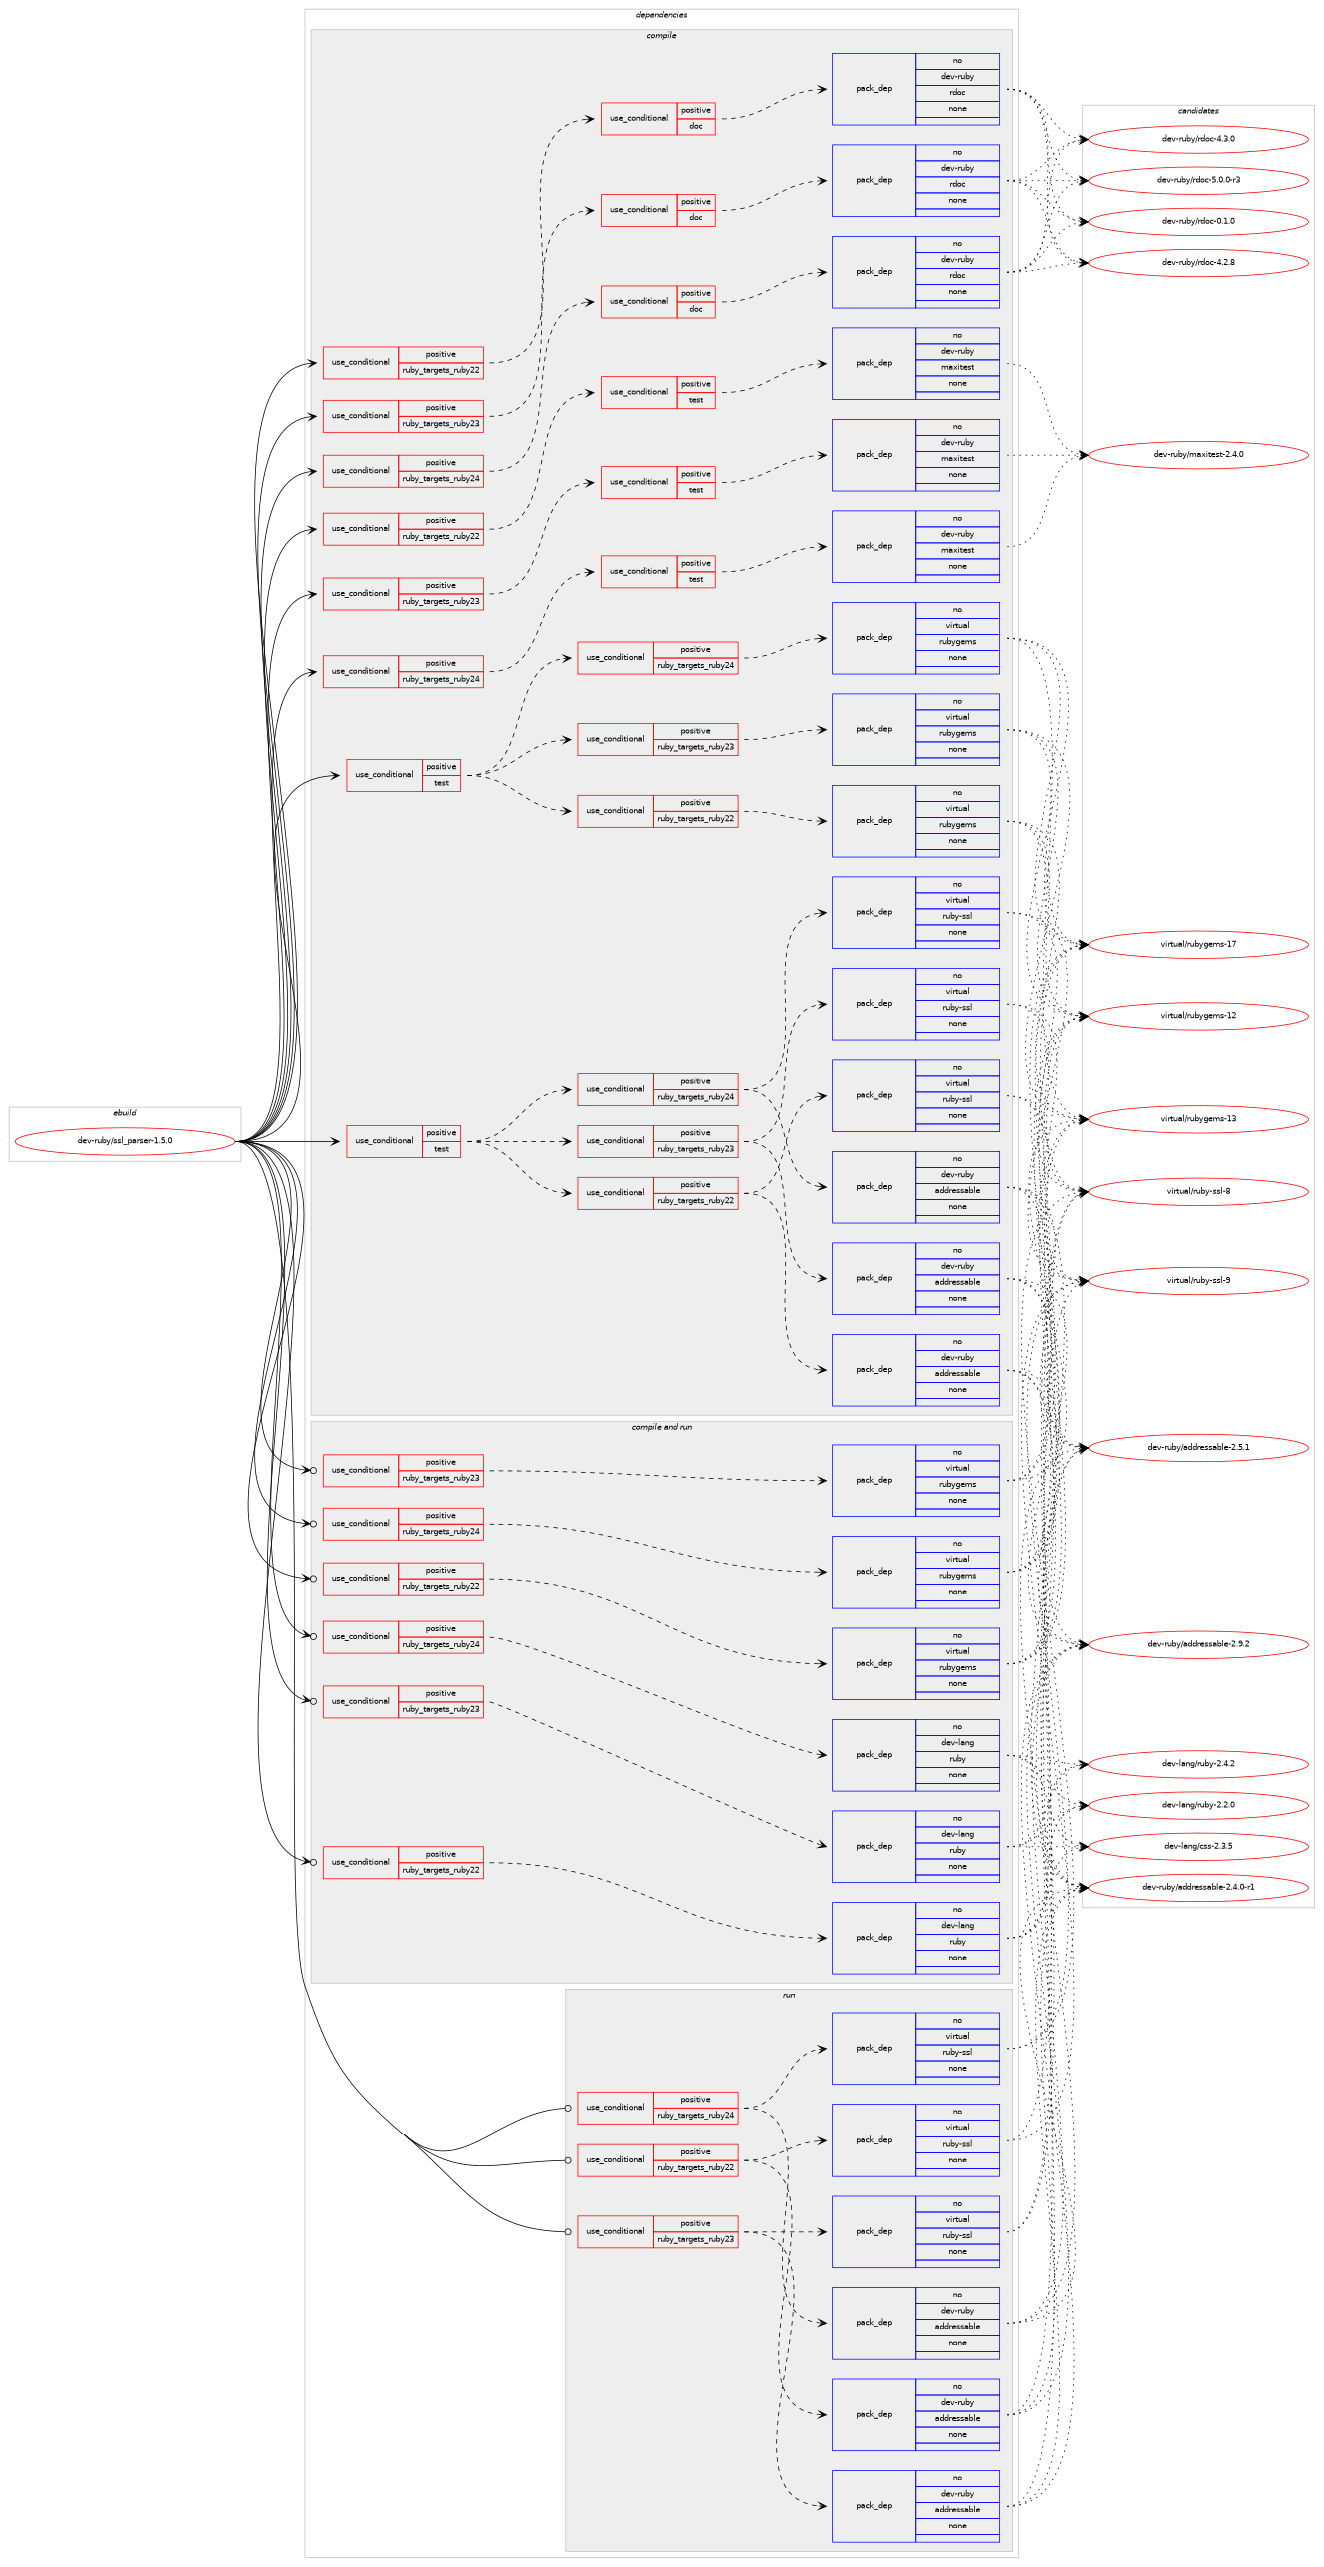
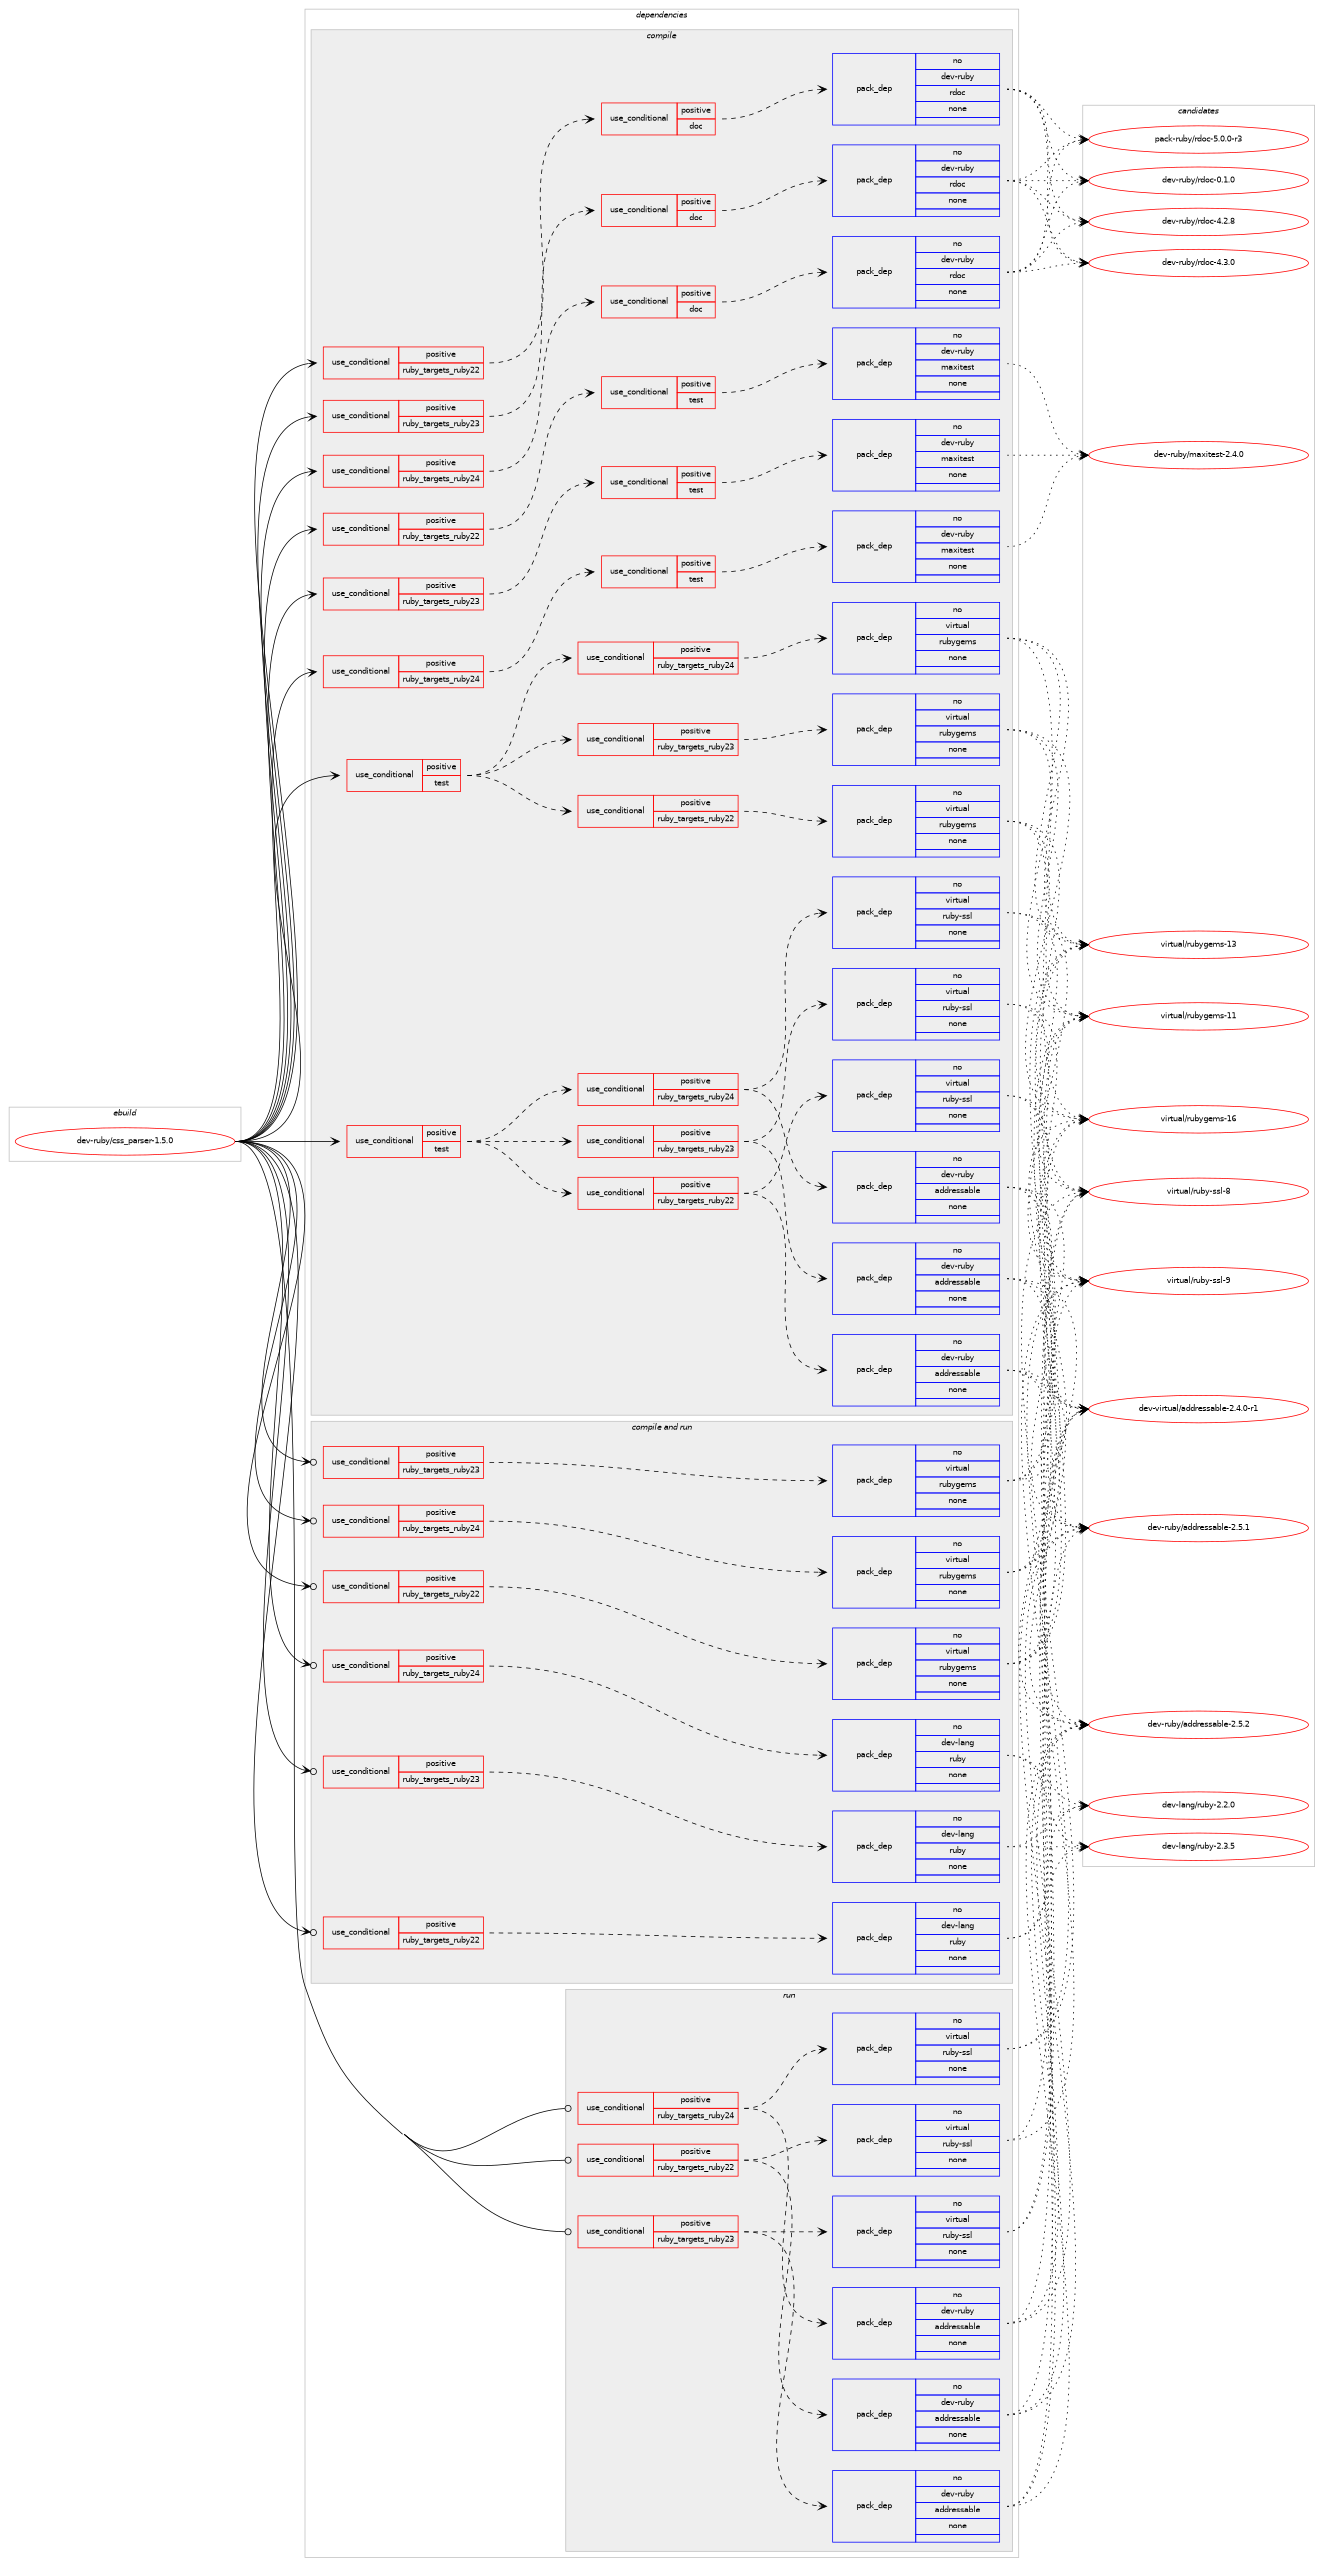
(1199, 181) -> (1199, 140)
(1199, 945) -> (1199, 1016)
(1199, 1016) -> (1199, 1119)
(125, 1141) -> (125, 1141)
(1199, 1645) -> (1199, 1725)
(1199, 1764) -> none
(1199, 1847) -> (1199, 1847)
(1199, 1888) -> (1199, 1409)
